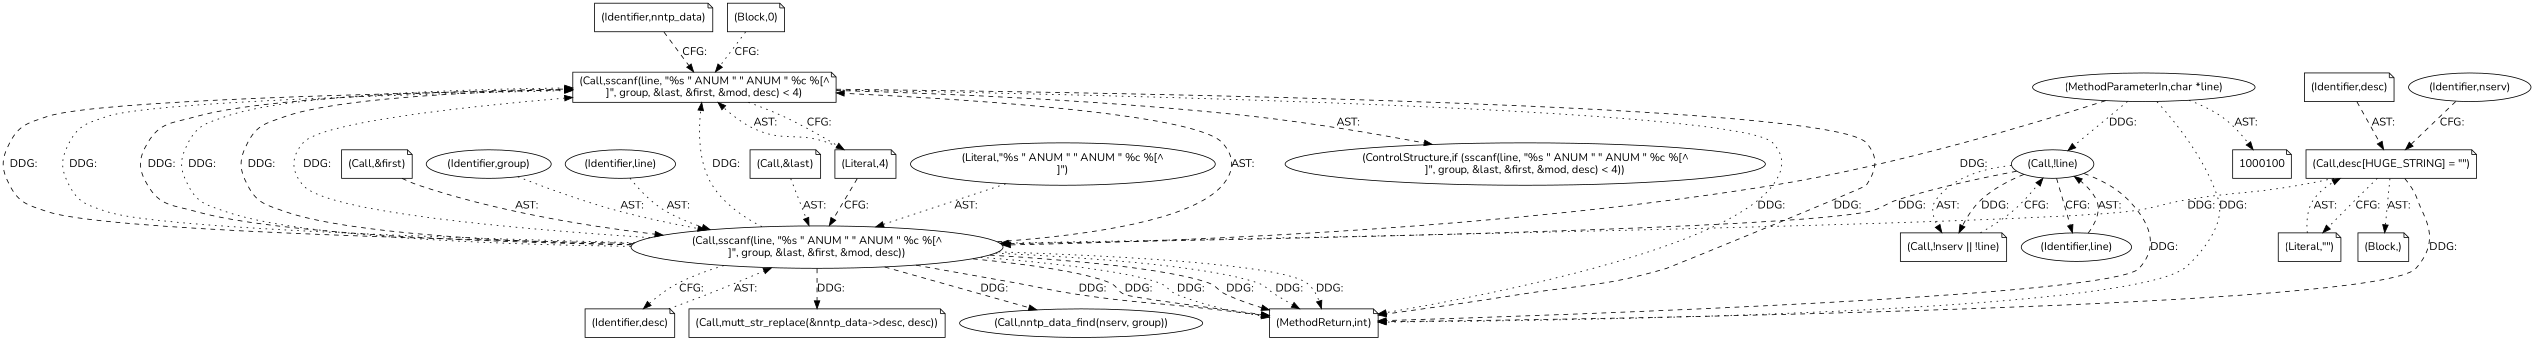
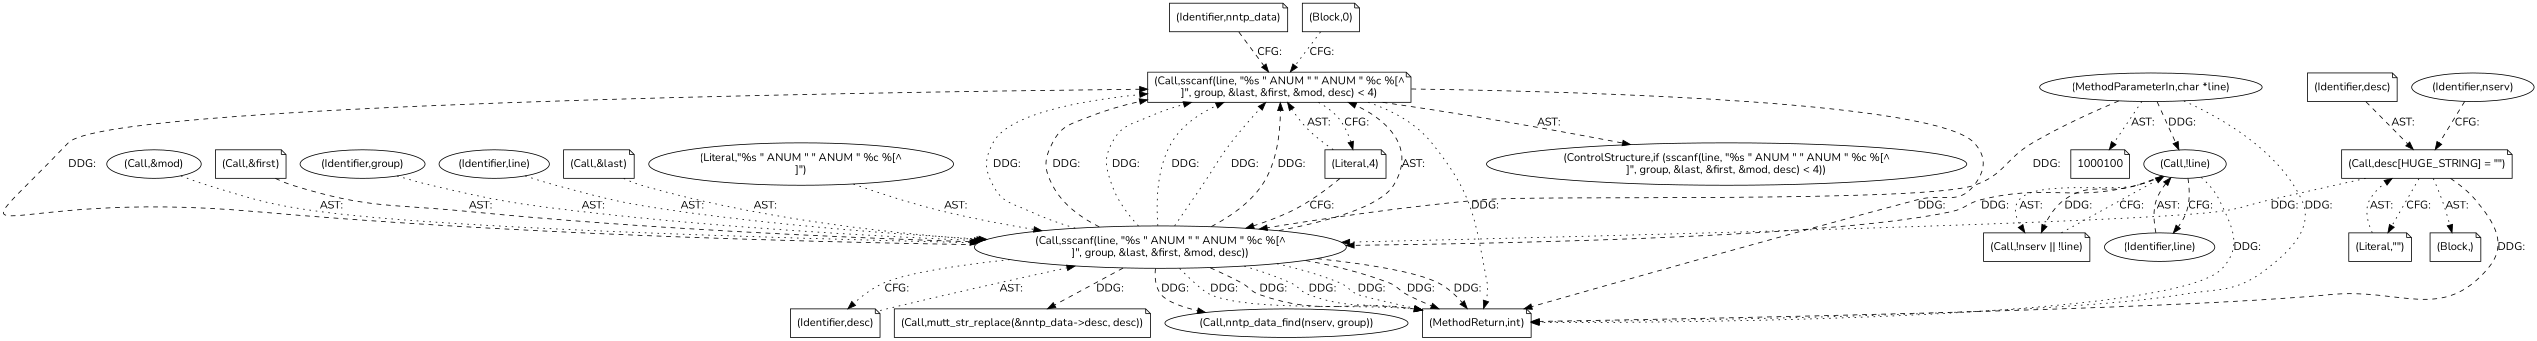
(2101, 124) -> (2166, 122)
none -> (154, 164)
(1829, 302) -> (2132, 296)
